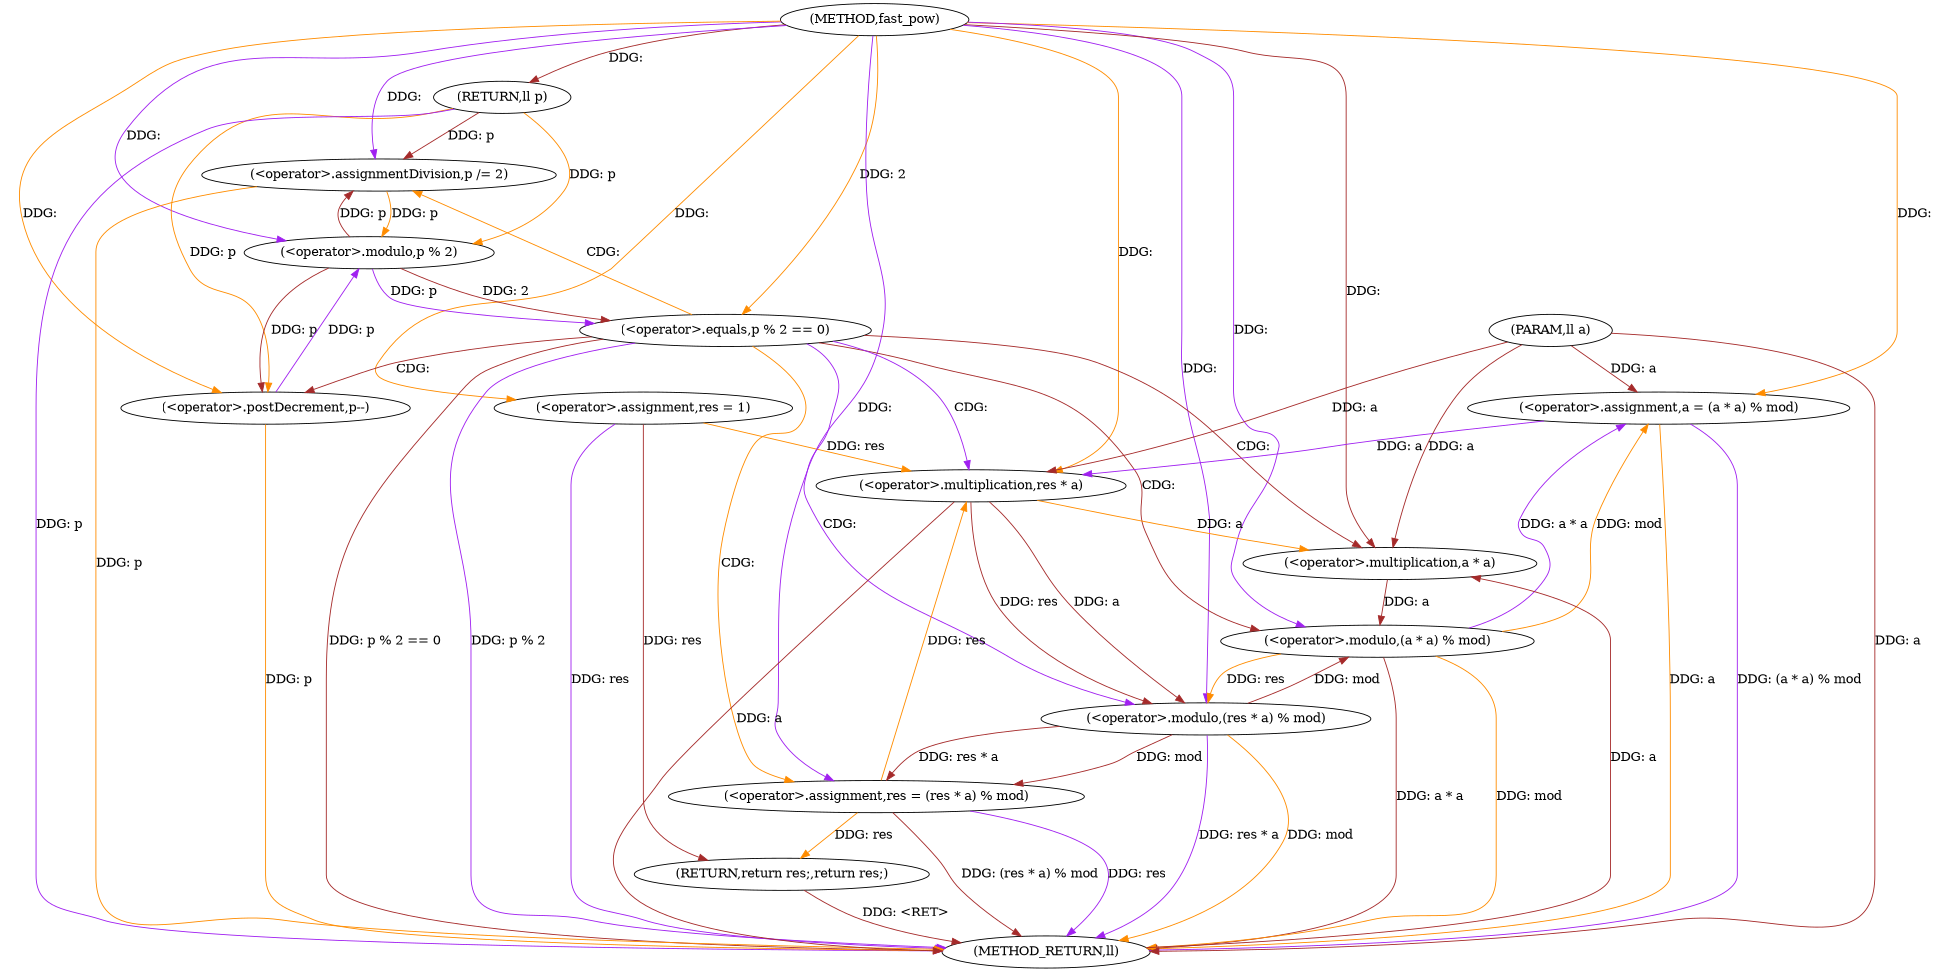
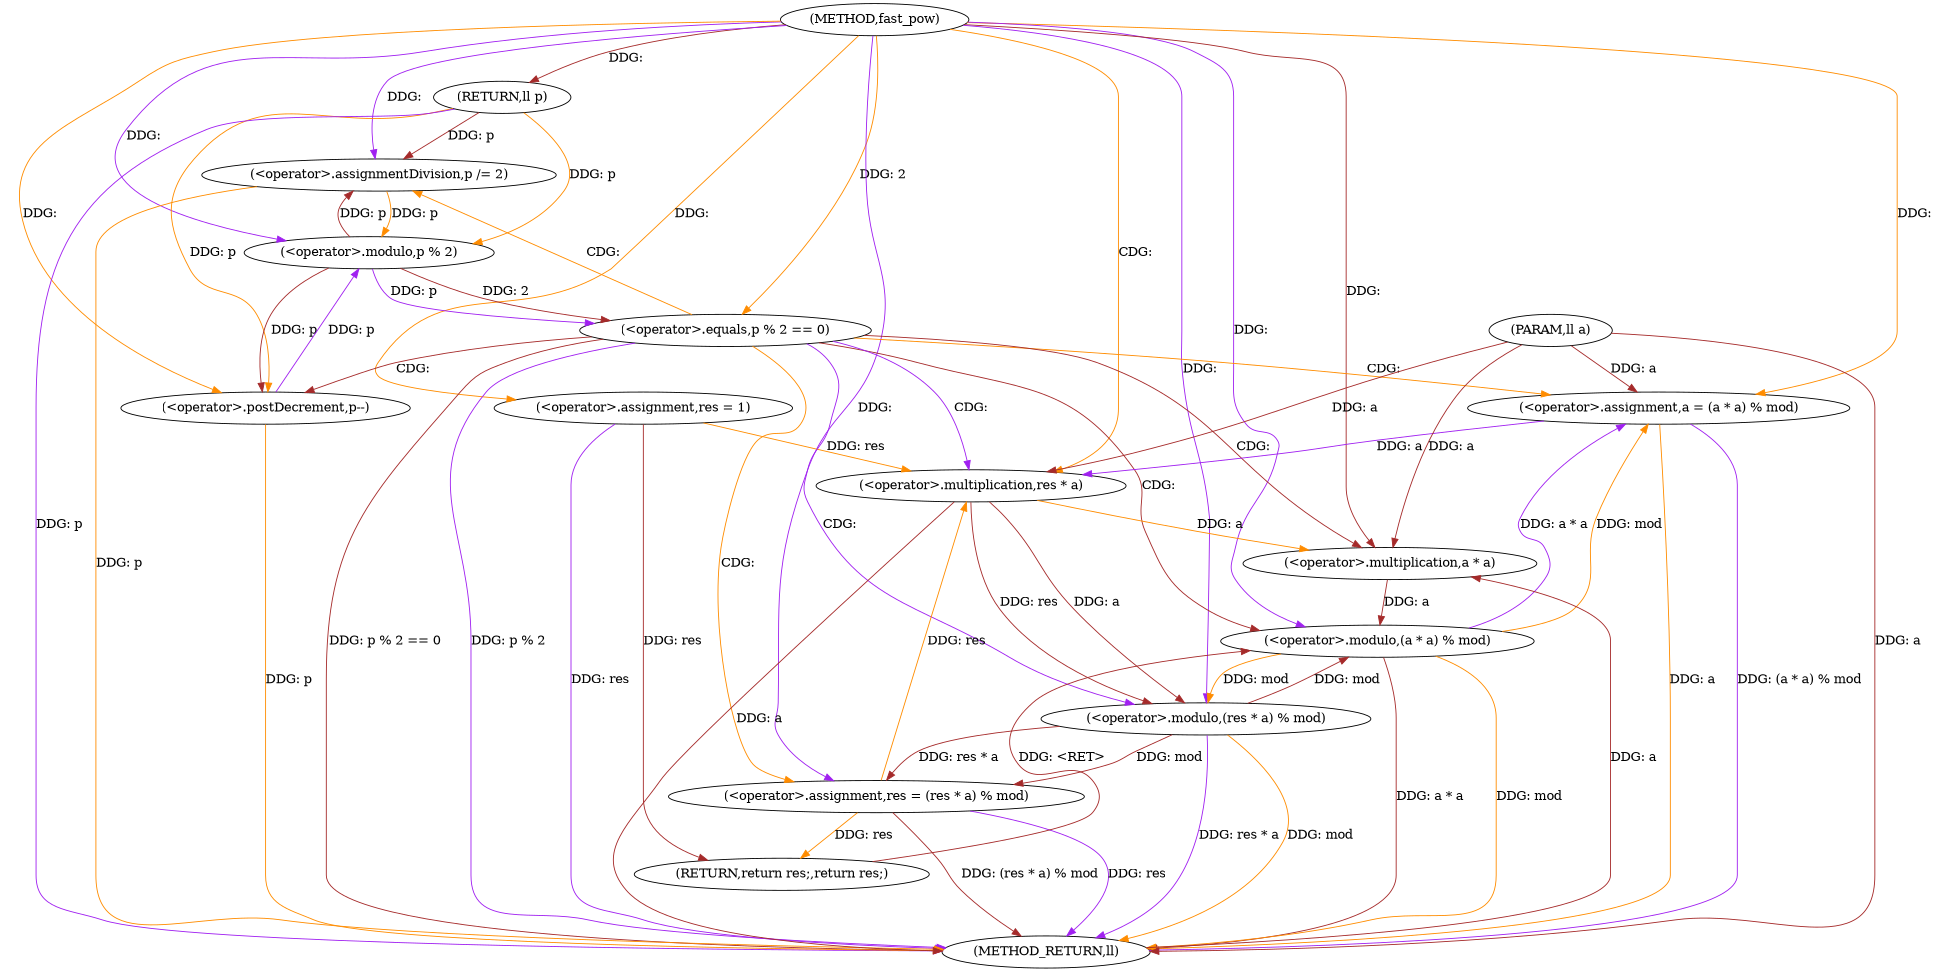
(1138, 253) -> (1138, 253)
none -> (1198, 361)
(1256, 680) -> (1256, 680)
(875, 924) -> (1043, 774)
